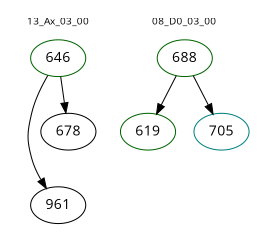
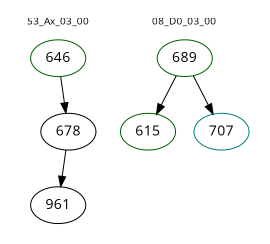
(58, 22) -> (58, 22)
(185, 58) -> (185, 58)
(29, 127) -> (64, 163)
(148, 132) -> (148, 132)
(222, 132) -> (222, 132)
